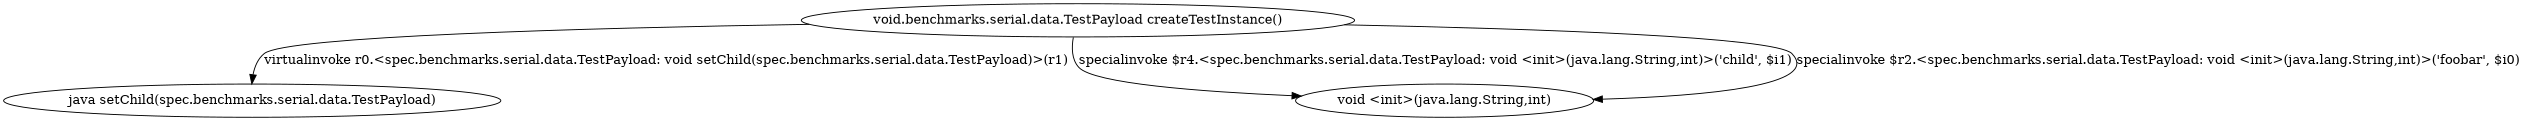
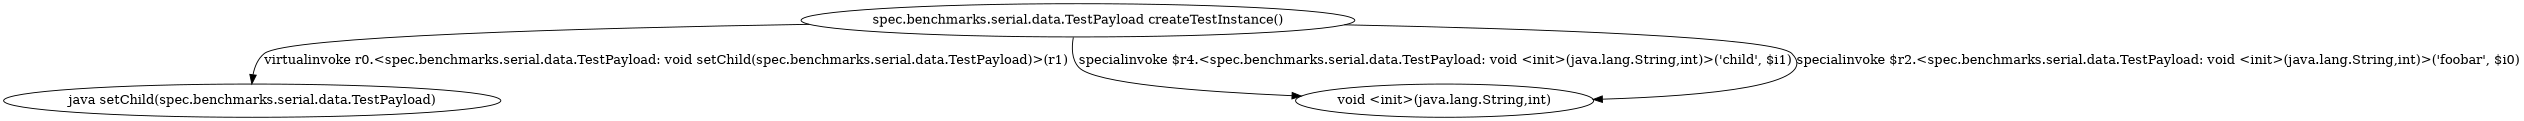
(1078, 20) -> (1078, 20)
